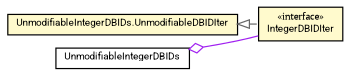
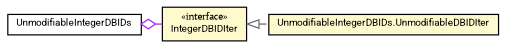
(254, 24) -> (264, 24)
